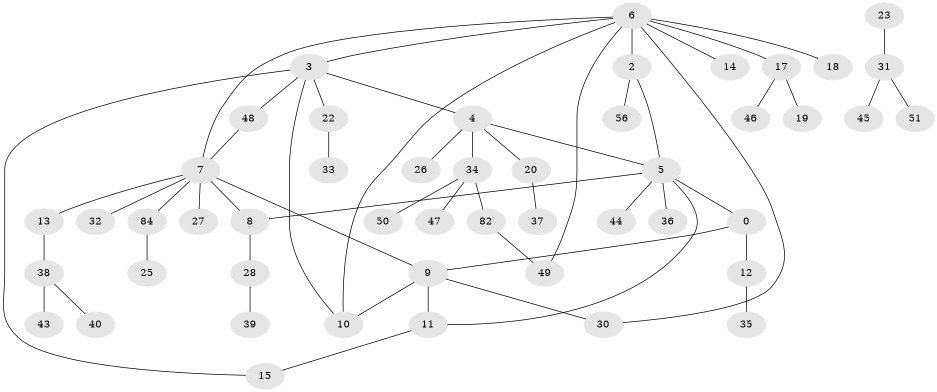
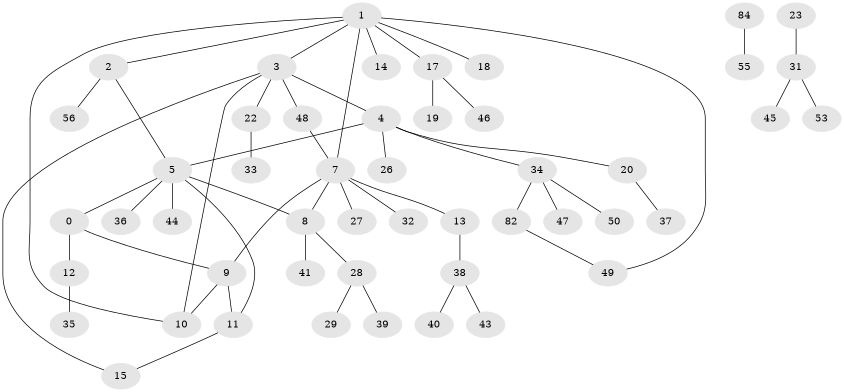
(632, 16) -> (362, 16)
(915, 119) -> (822, 119)
(174, 196) -> none
(147, 273) -> (745, 67)
none -> (305, 273)
none -> (331, 325)
(603, 325) -> none
